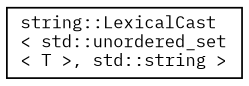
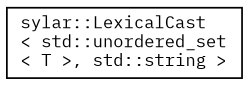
(124, 43) -> (124, 43)
